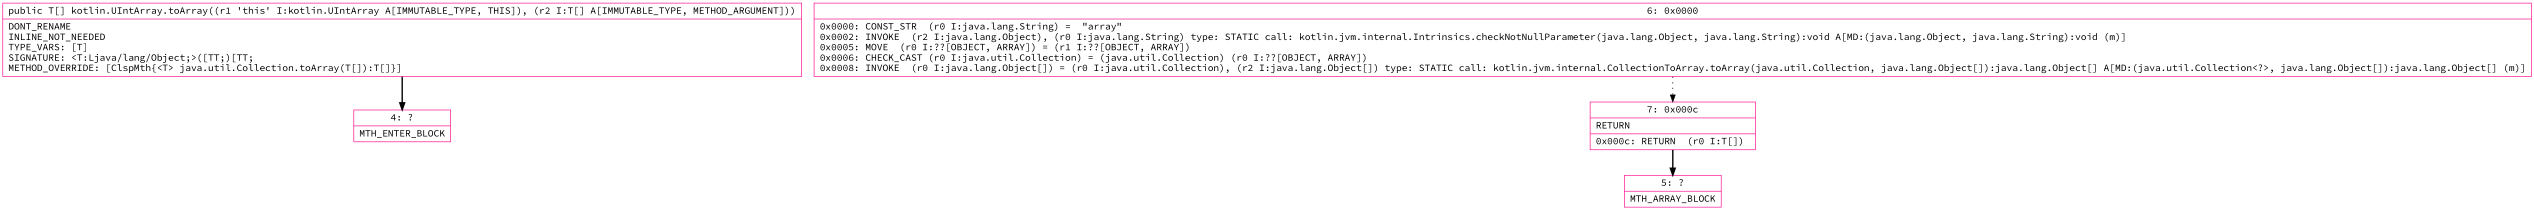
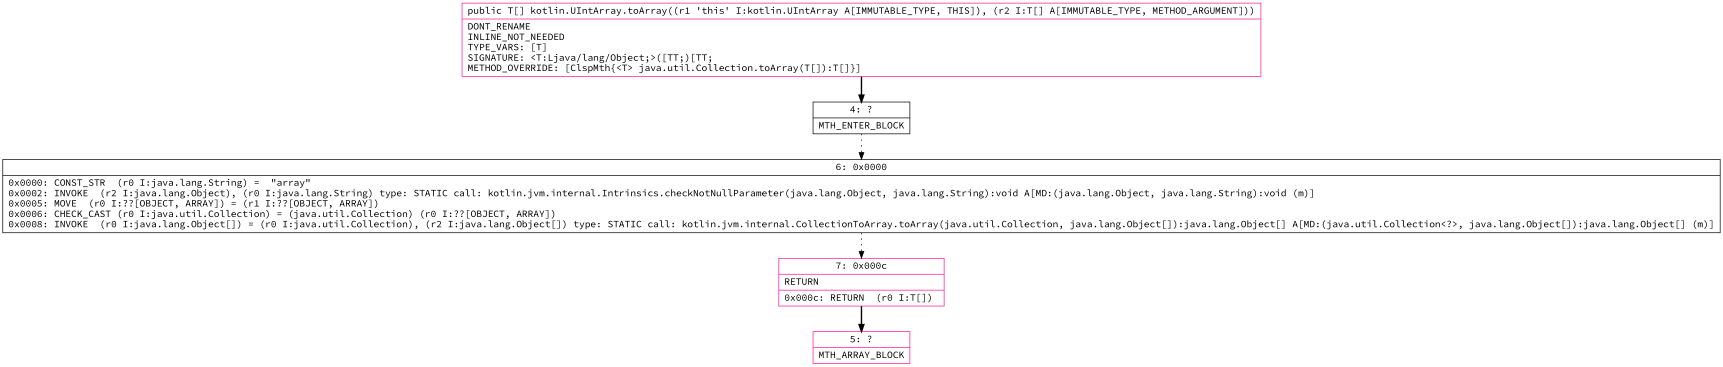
(1673, 40) -> (861, 196)
(402, 126) -> (861, 118)
none -> (861, 143)
